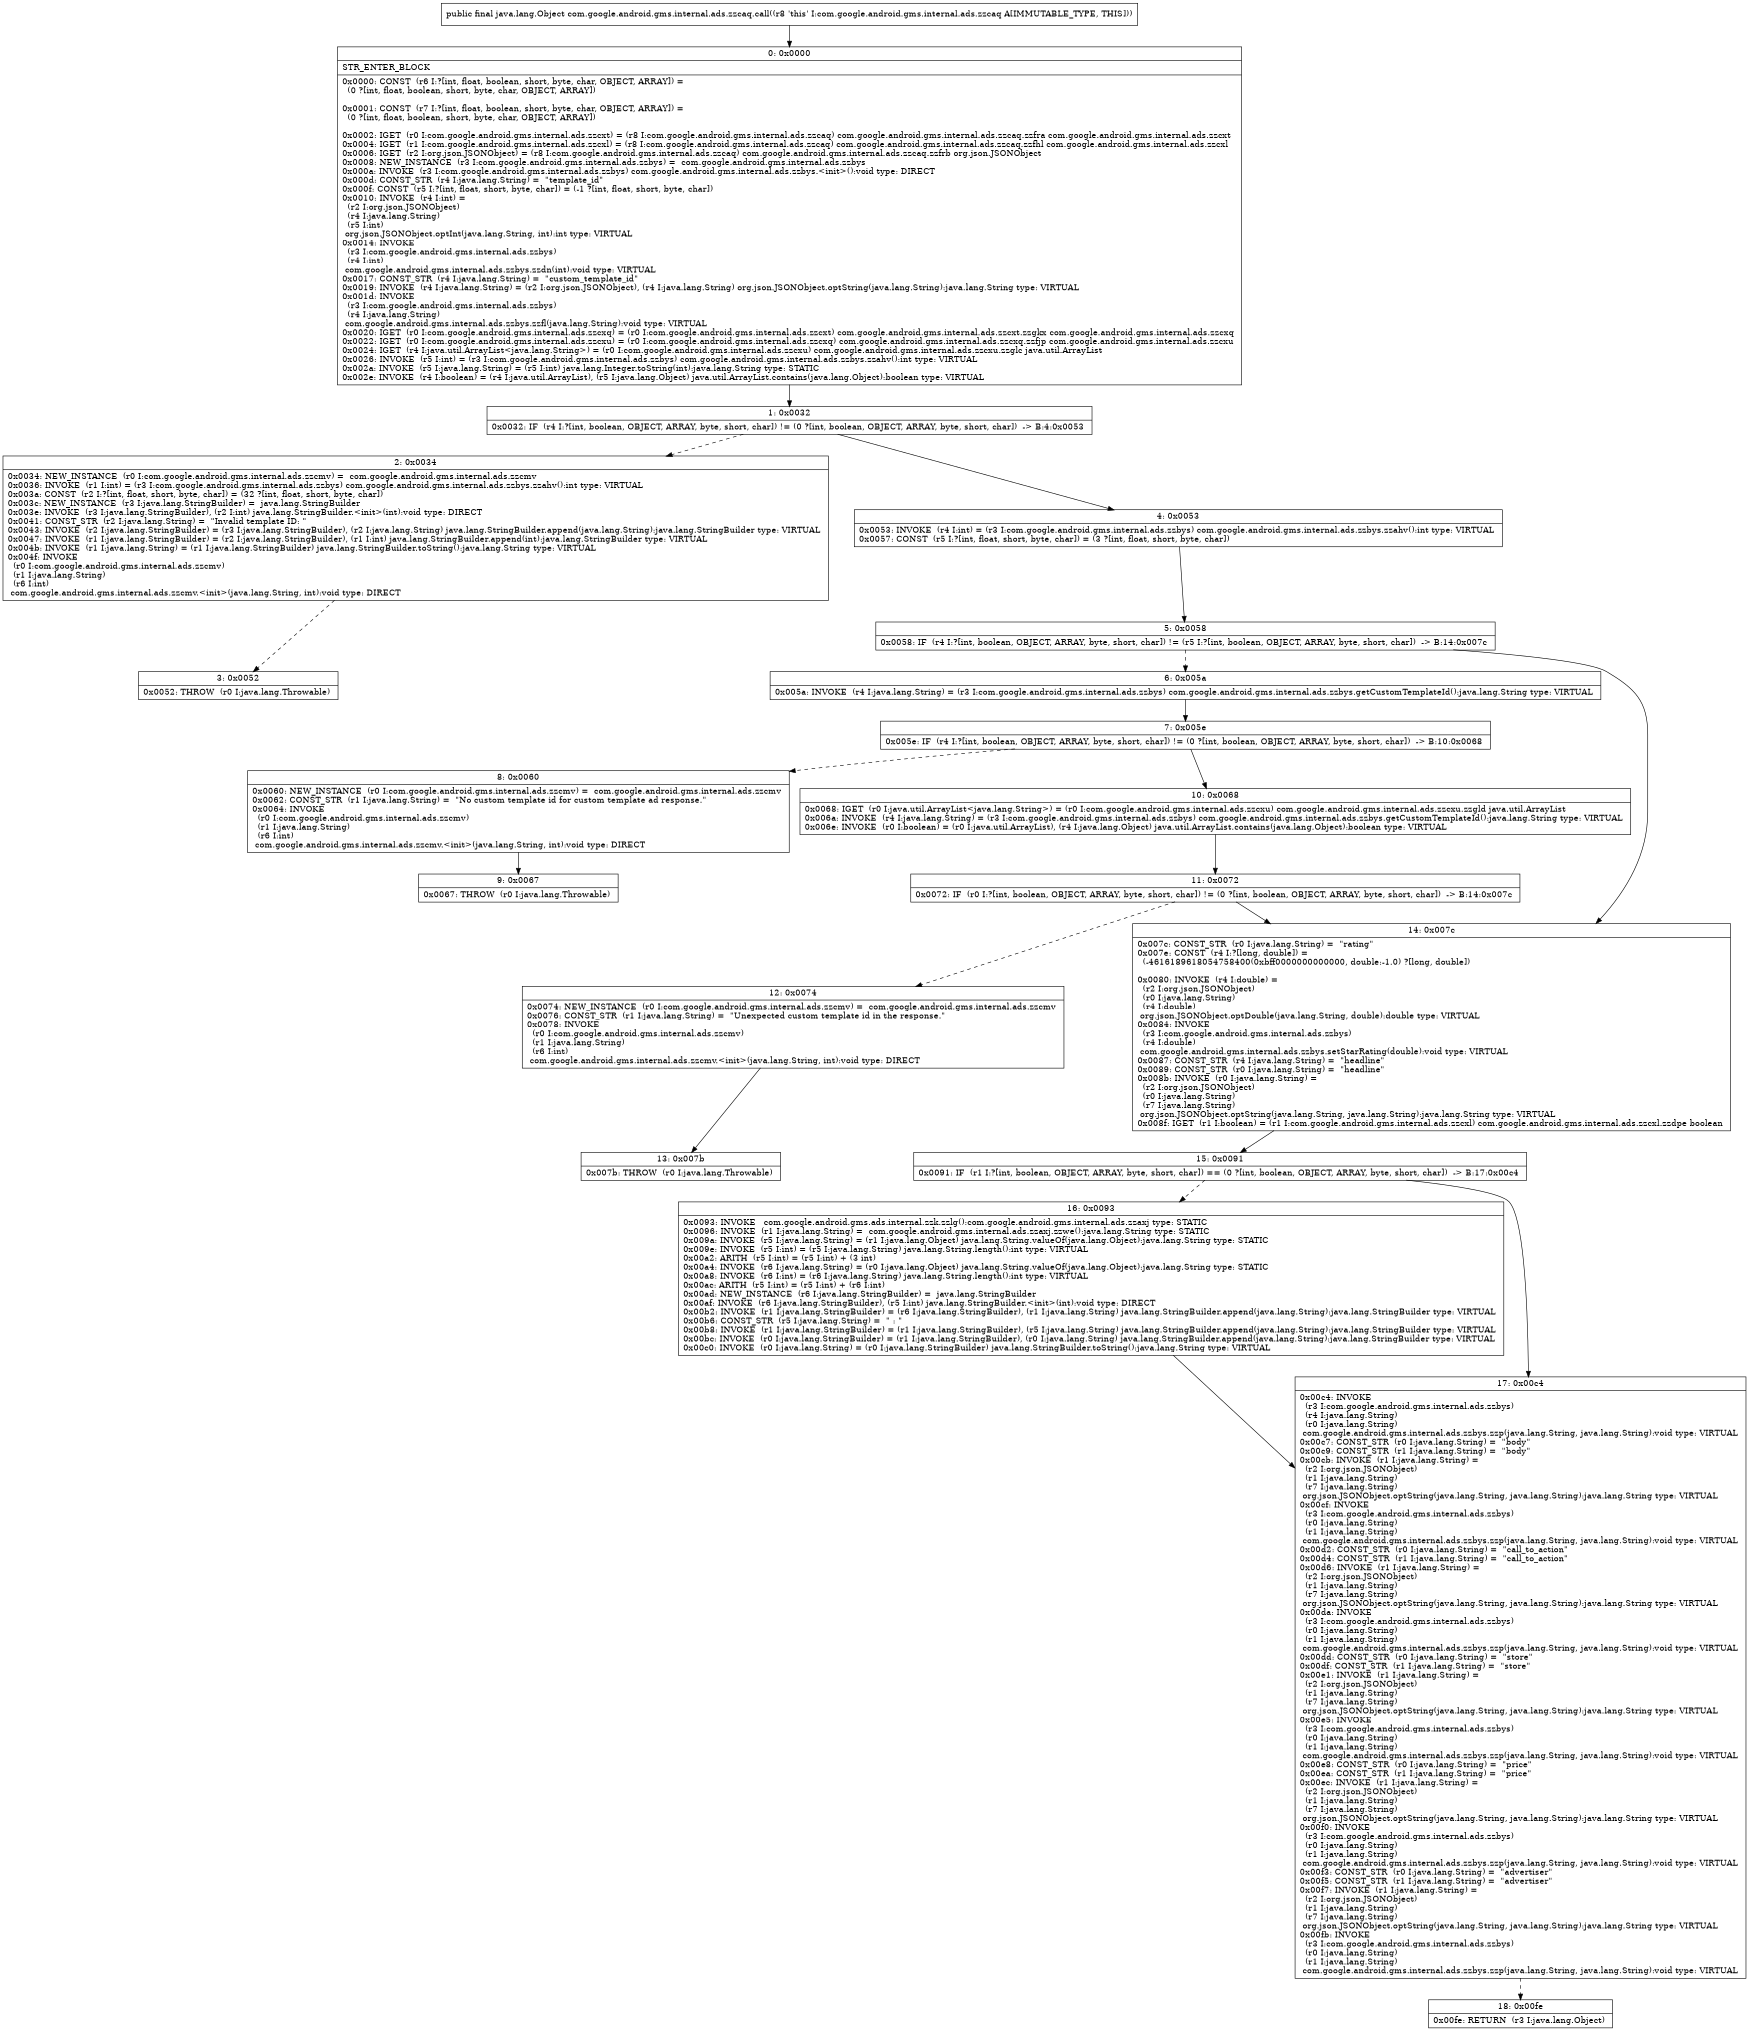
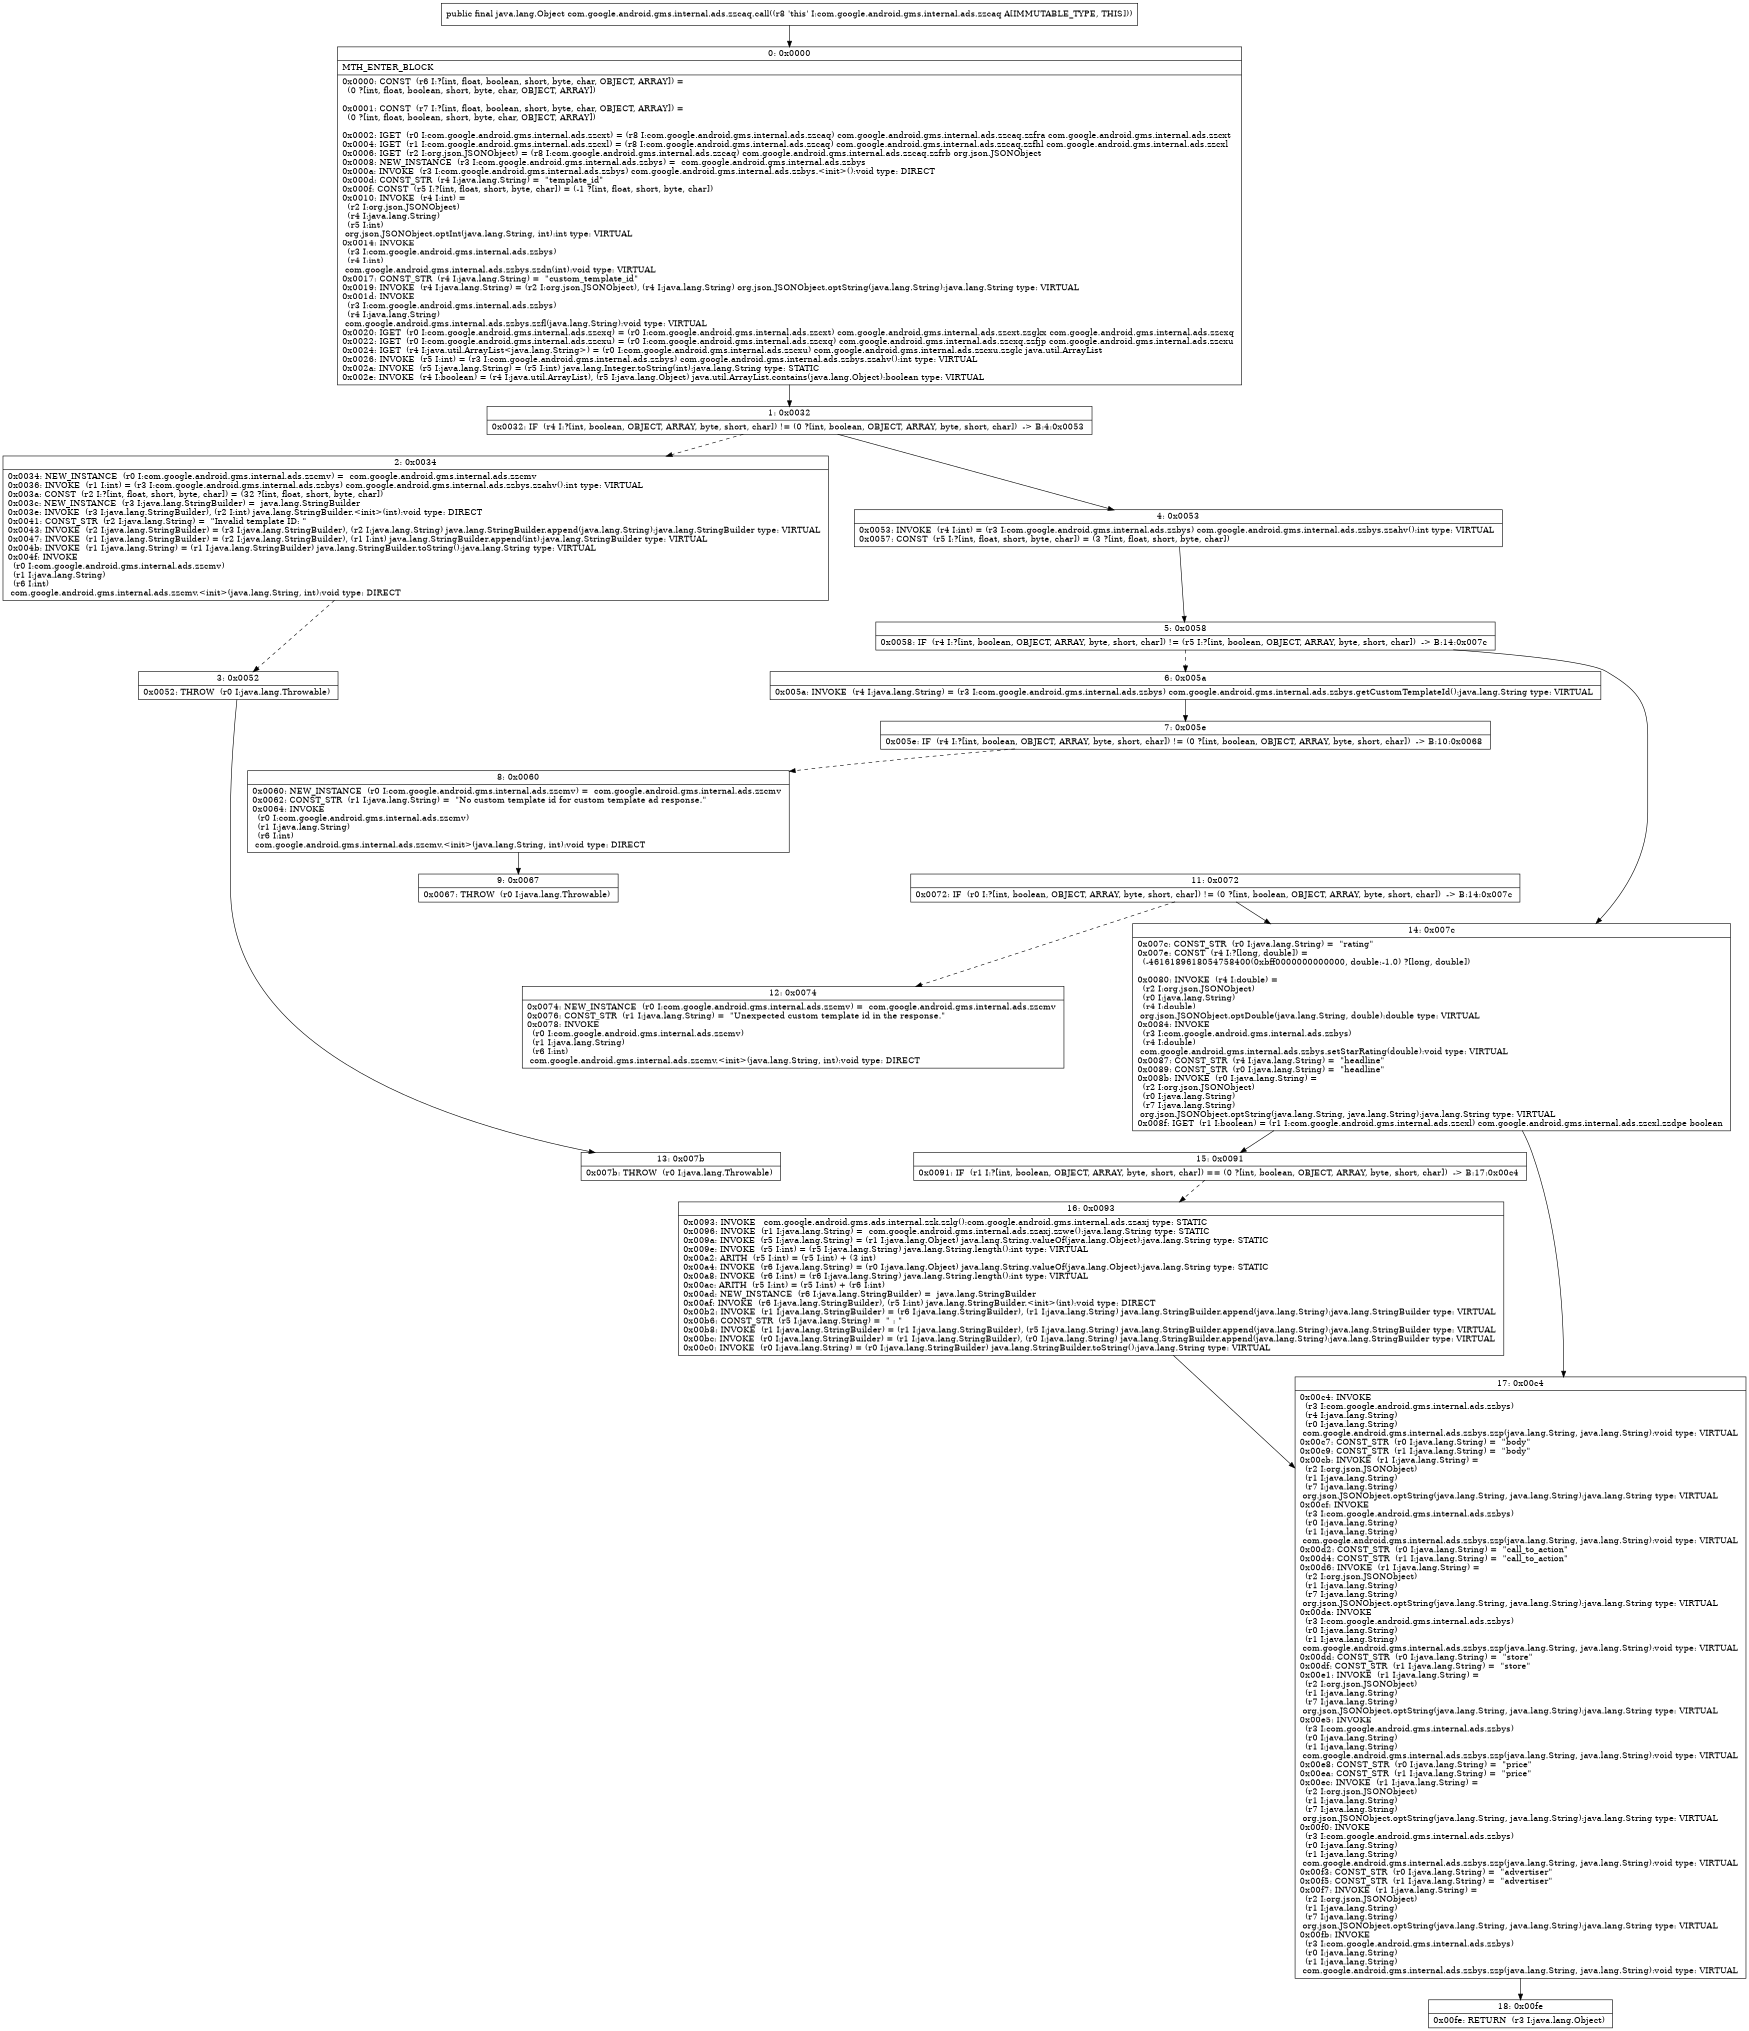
(386, 67) -> (388, 67)
(1215, 812) -> none
(728, 1108) -> (288, 1017)
(1520, 1233) -> (1555, 1248)
(1521, 1986) -> (1521, 1986)
